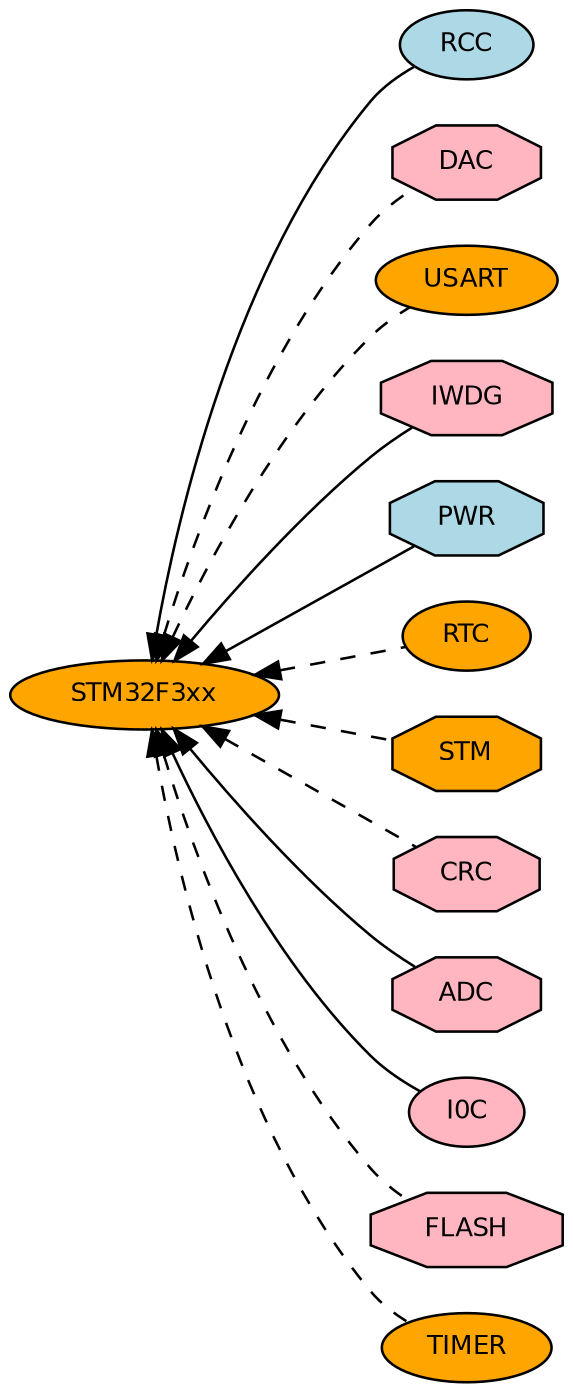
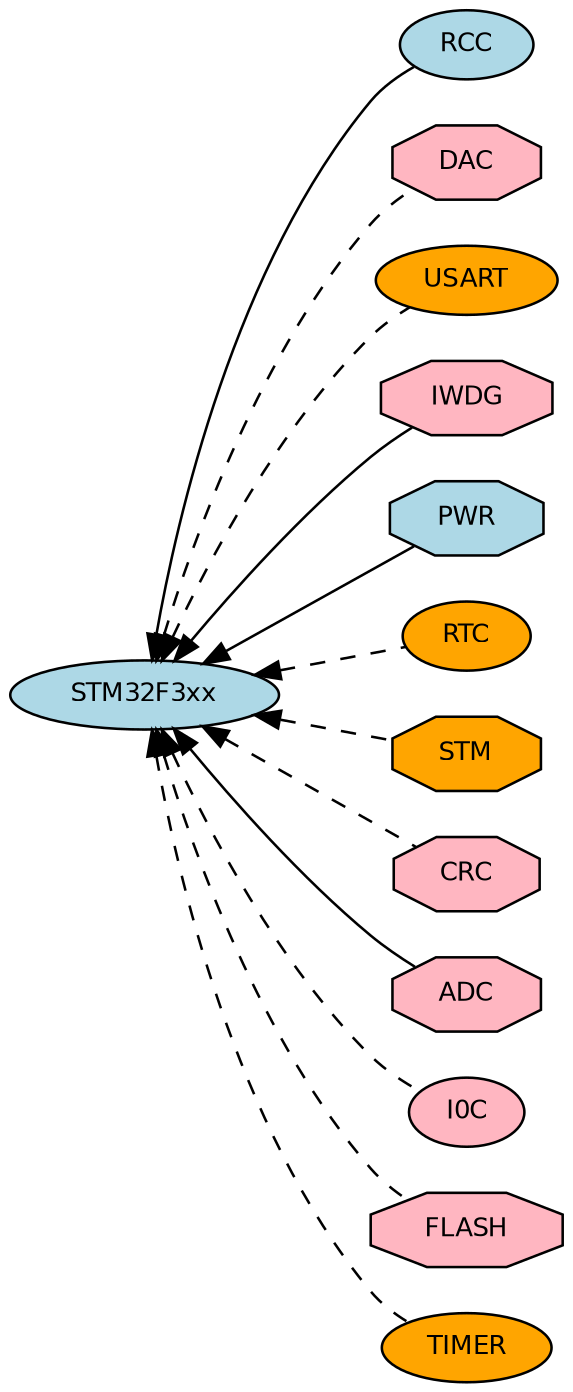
(145, 695) -> (145, 695)
(276, 938) -> (276, 938)
